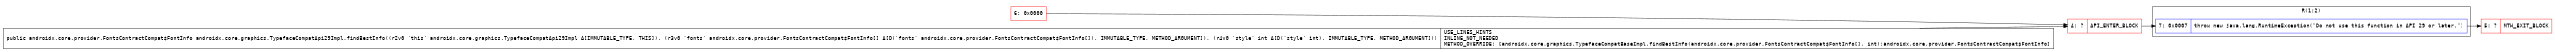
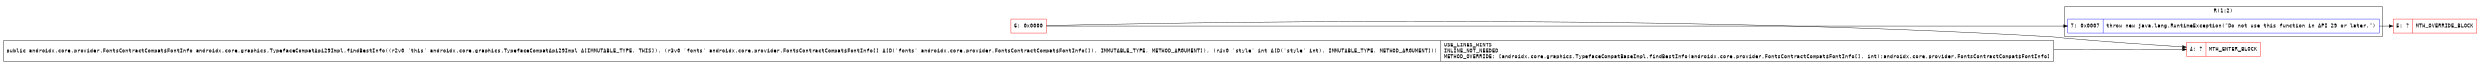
(2114, 26) -> (2233, 49)
(2147, 26) -> (1555, 26)
(2526, 26) -> (2445, 26)
